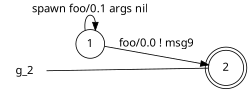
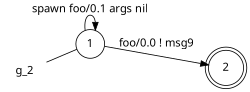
(127, 69) -> (62, 56)
